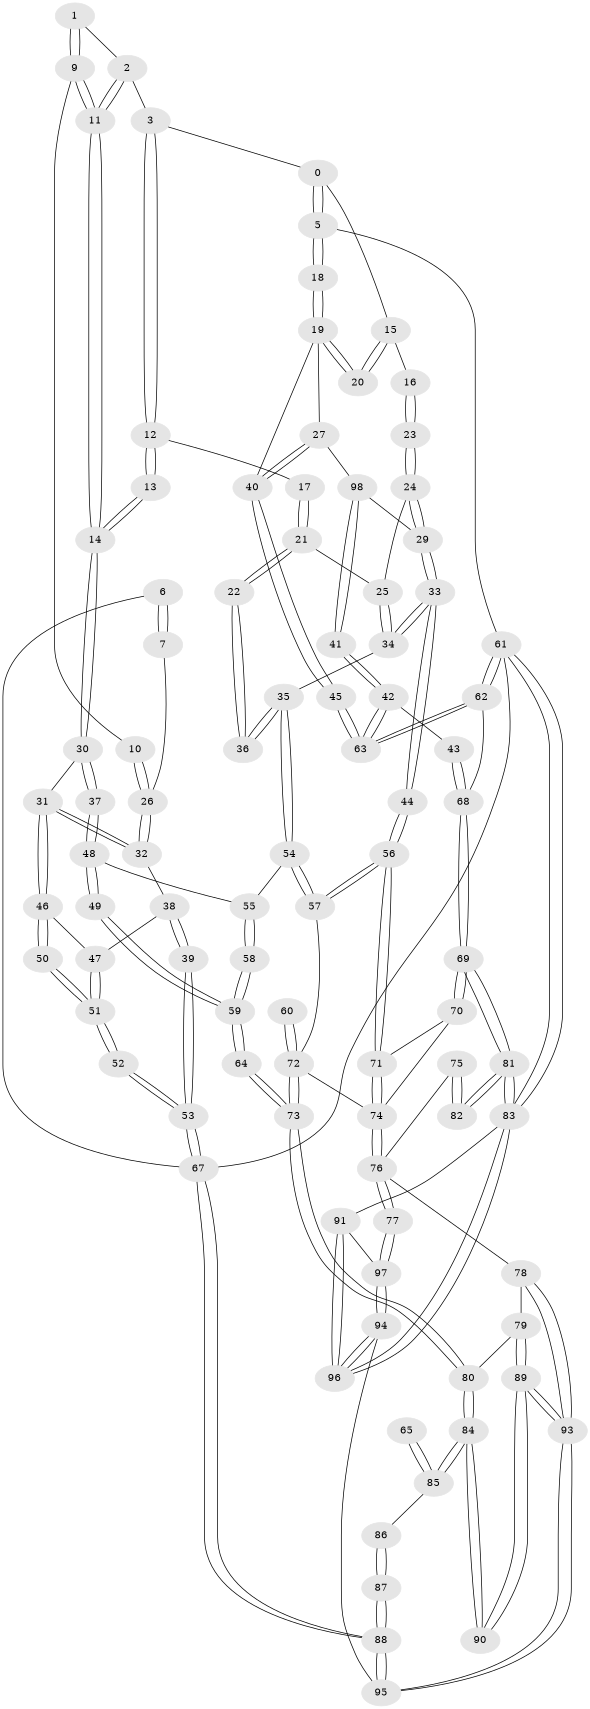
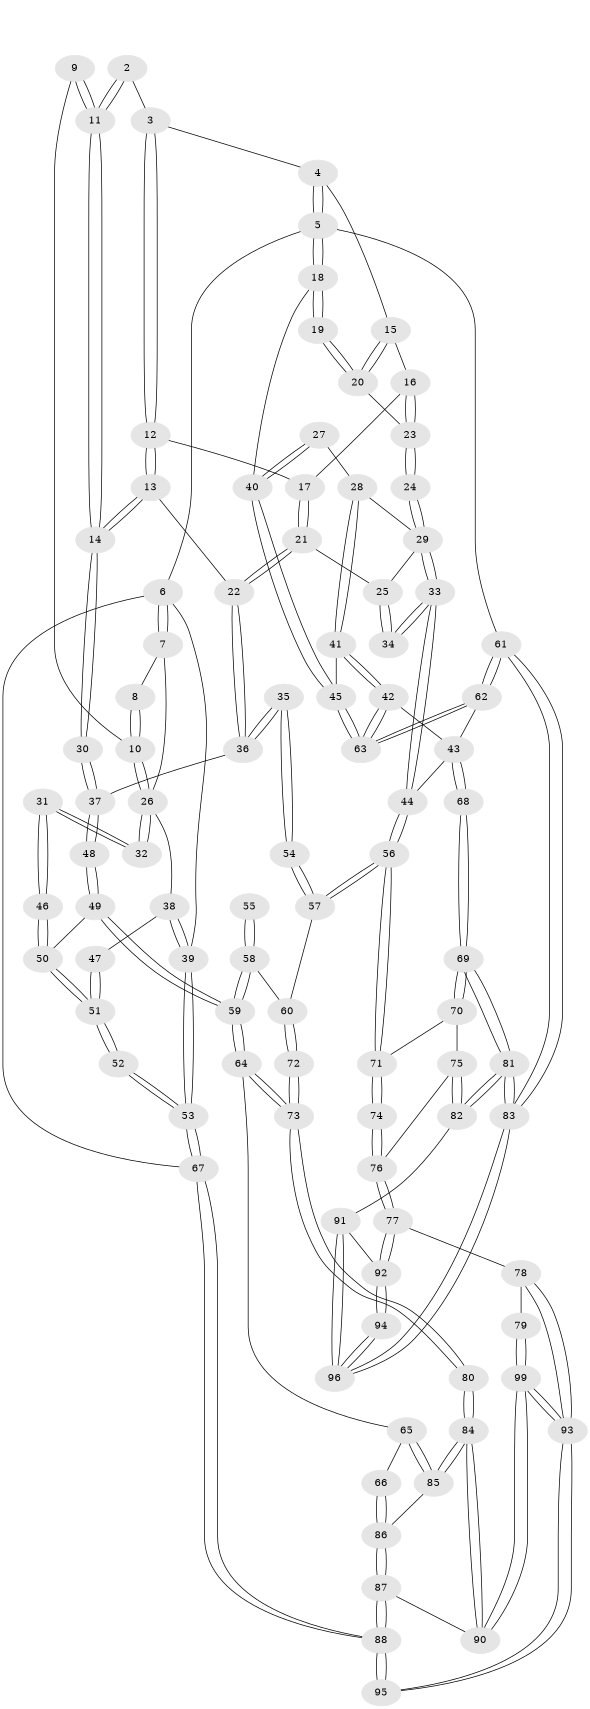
(75, 16) -> none
(318, 173) -> (318, 173)
none -> (191, 378)
(319, 383) -> none
none -> (381, 406)
(285, 409) -> (271, 379)
none -> (358, 436)
(357, 488) -> (357, 488)
(393, 539) -> (403, 566)
none -> (193, 540)
(336, 671) -> none
none -> (336, 671)
none -> (135, 697)
(482, 751) -> (468, 723)
none -> (204, 772)
none -> (167, 773)
(63, 776) -> none
none -> (431, 776)
(153, 875) -> (170, 853)
(270, 881) -> none
(167, 885) -> none
none -> (69, 933)
(69, 933) -> none
(413, 950) -> none
none -> (269, 985)
(319, 987) -> (301, 959)
(417, 1064) -> (457, 1038)
(335, 1090) -> none
(431, 1178) -> (408, 1177)
(449, 1221) -> (455, 1246)
(381, 1274) -> (381, 1274)
none -> (248, 1294)
(495, 1352) -> none
(521, 1378) -> (521, 1378)
none -> (381, 1483)
(342, 1512) -> none
none -> (431, 1614)
